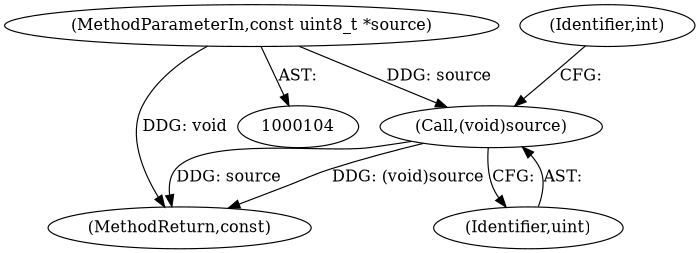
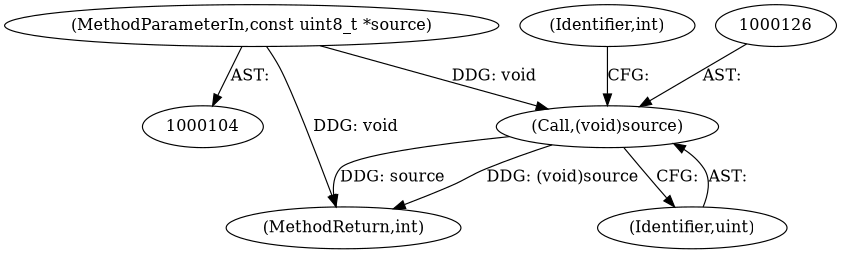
none -> (776, 26)
(439, 76) -> (494, 76)
(180, 228) -> (344, 228)
